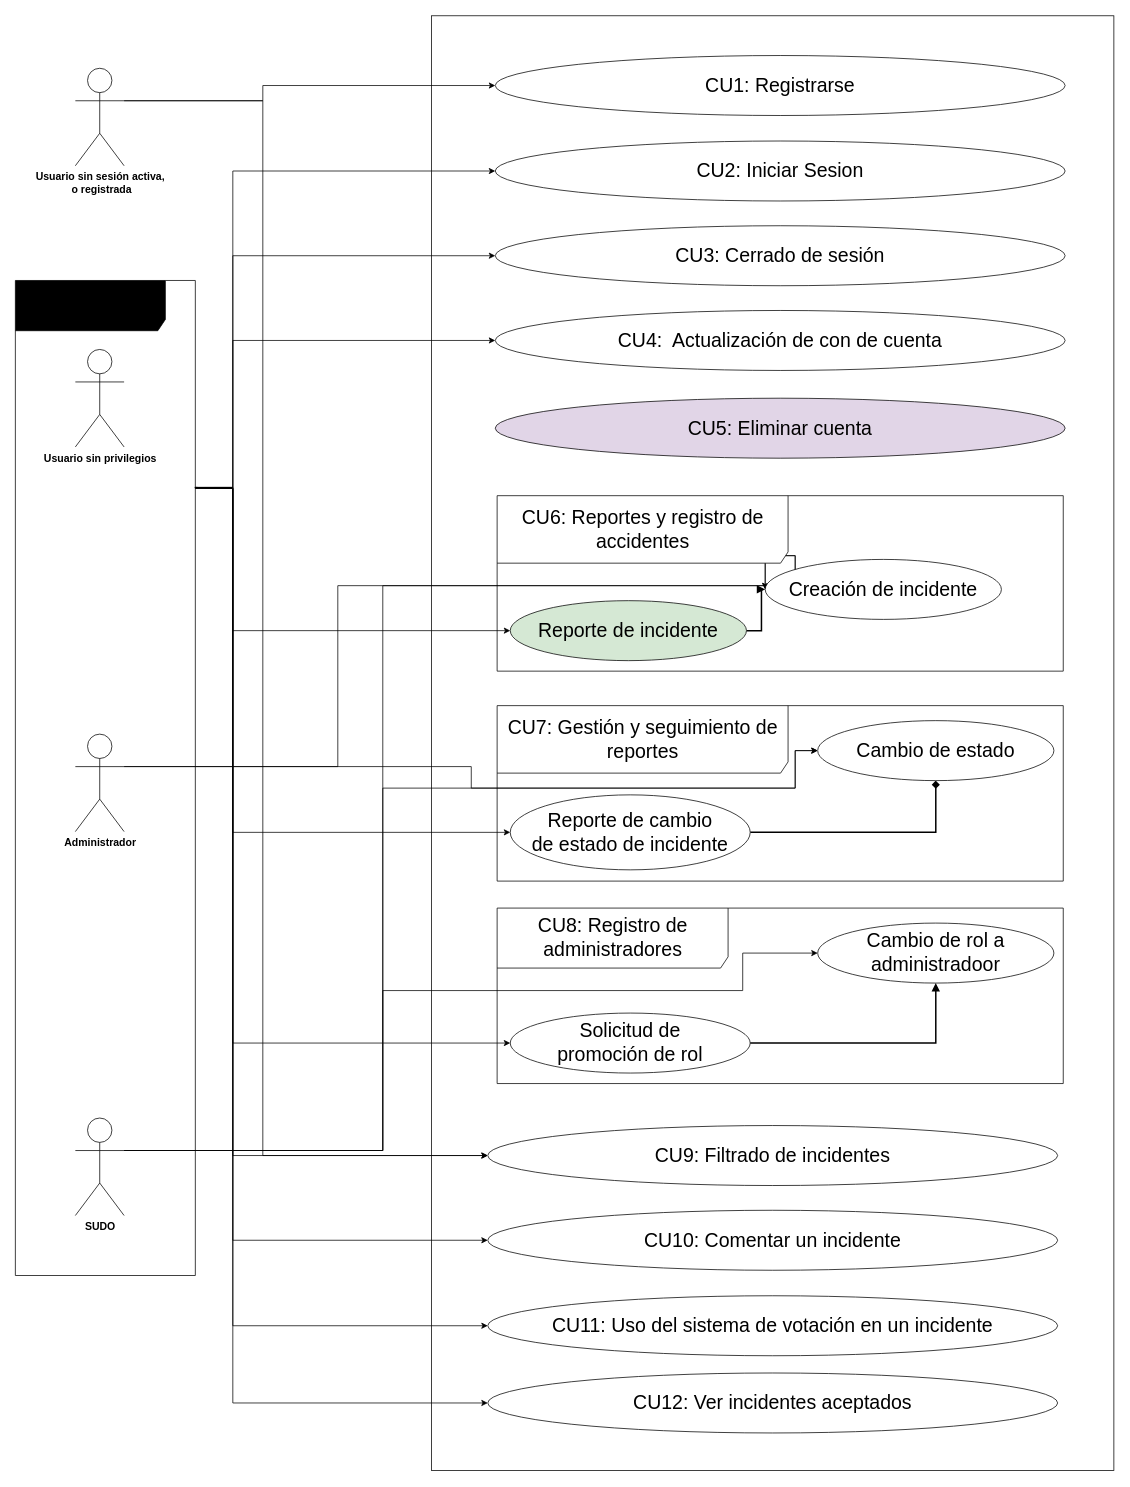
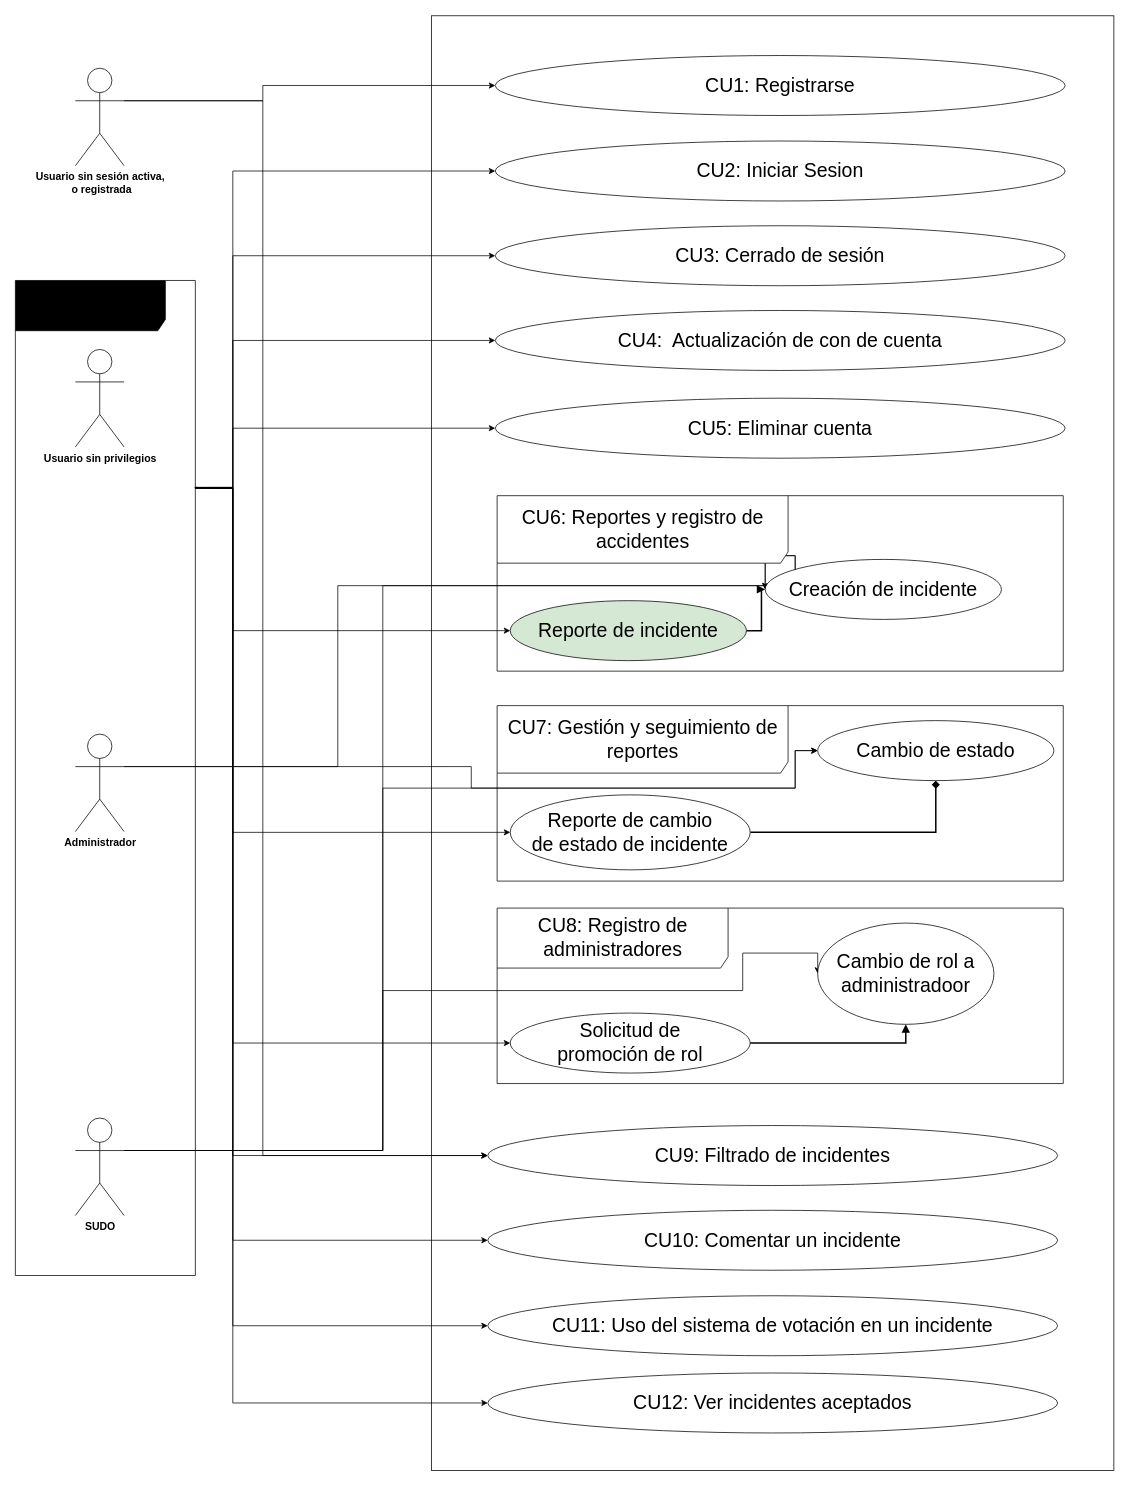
none -> (362, 428)
(780, 428) -> (780, 428)
(936, 953) -> (906, 974)
